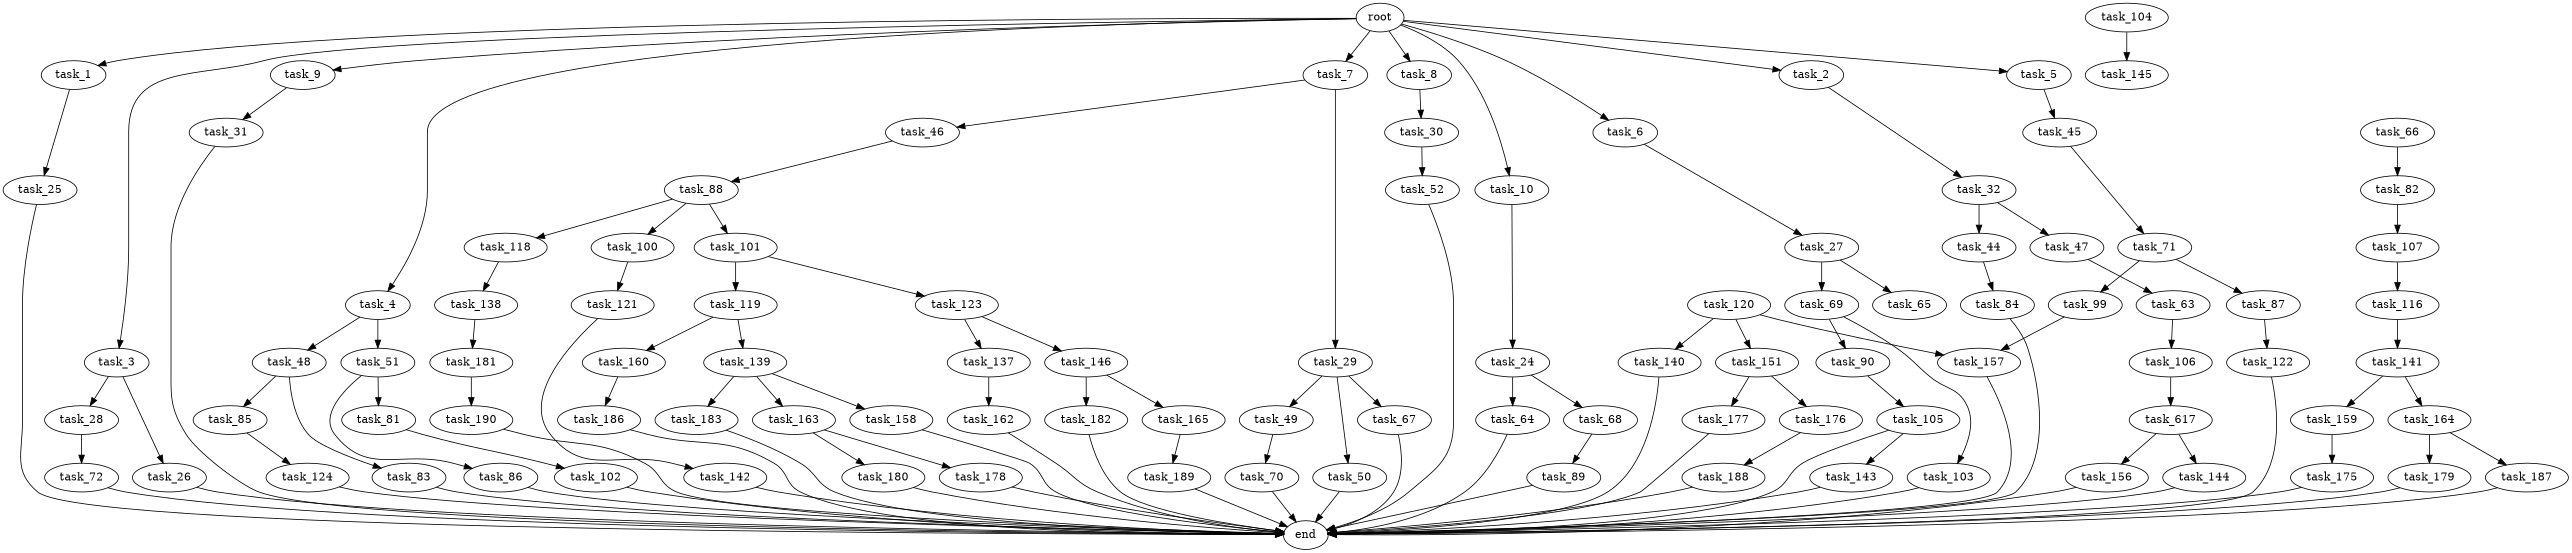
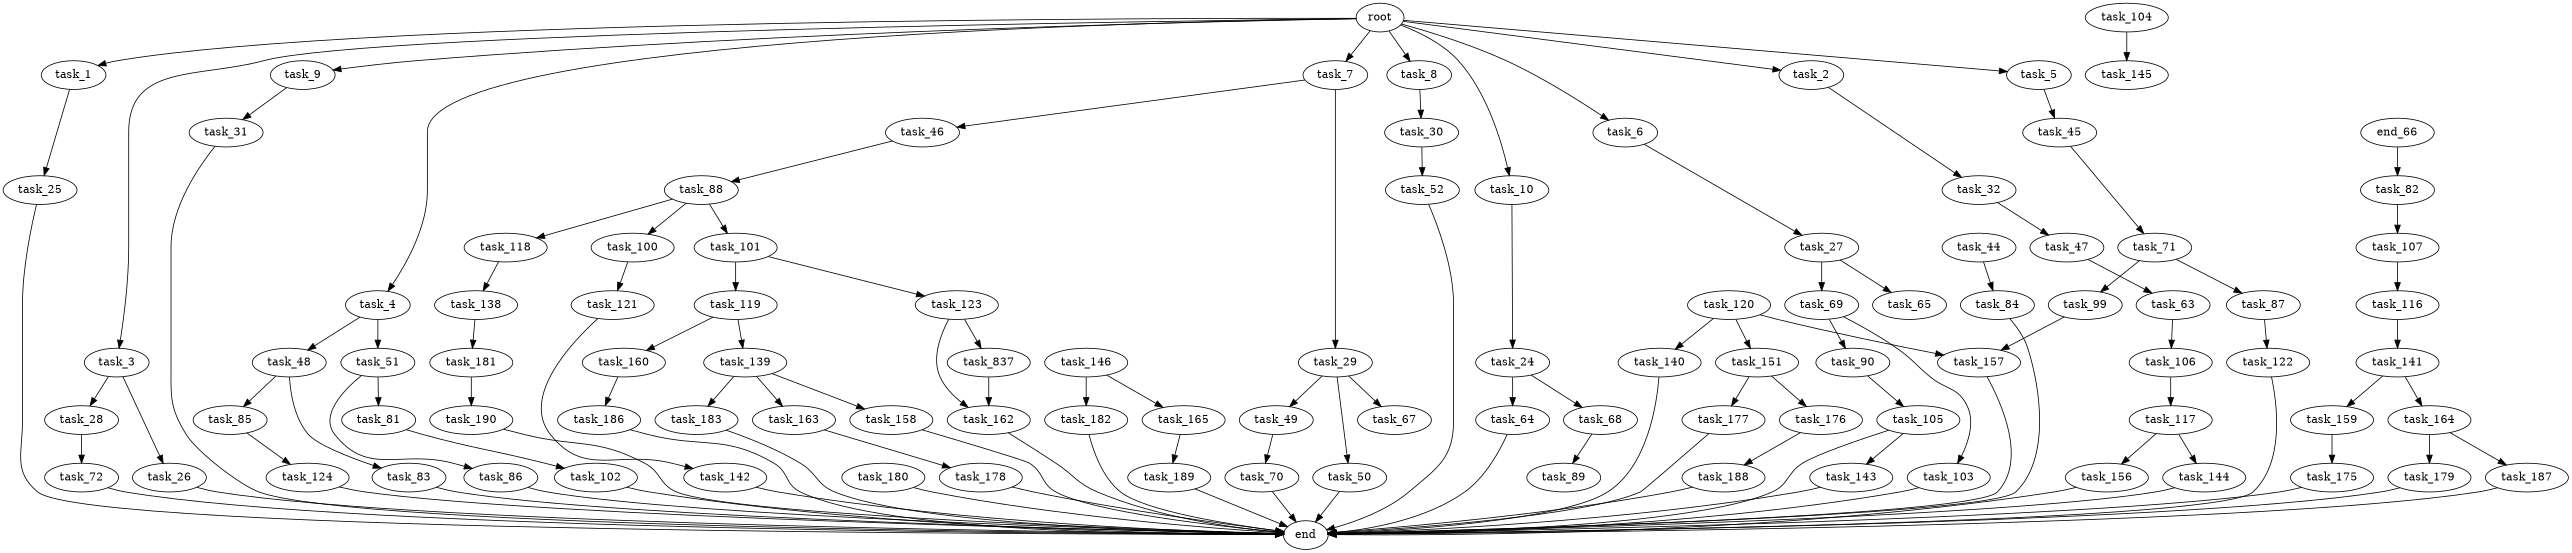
(2398, 133) -> (2398, 133)
(1979, 215) -> none
(1018, 332) -> (937, 364)
(989, 363) -> (989, 363)
(2171, 420) -> (2171, 420)
(835, 447) -> none
(1390, 497) -> none
(1414, 511) -> none
